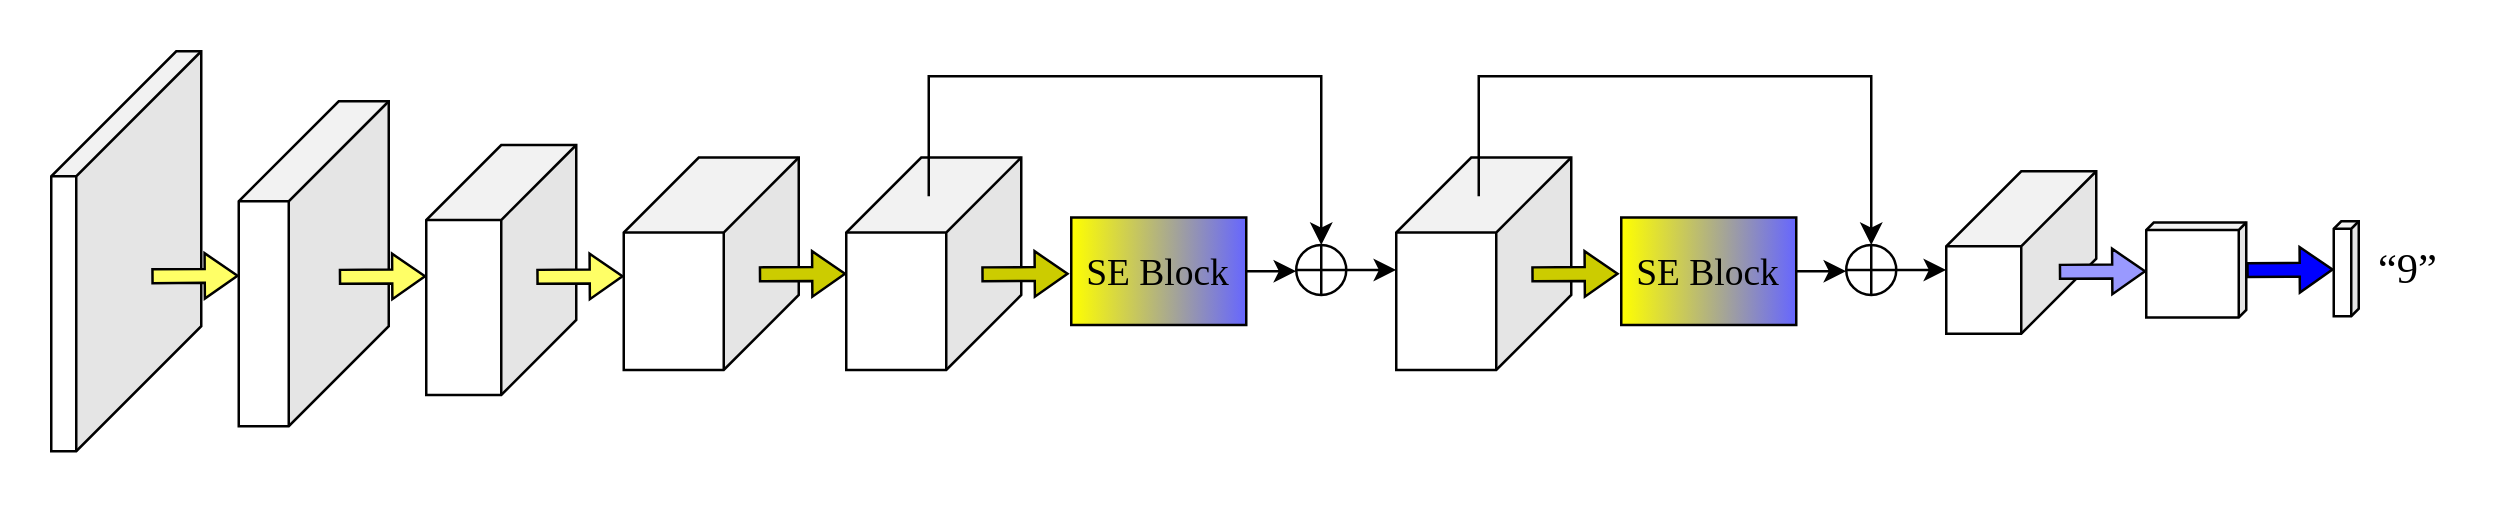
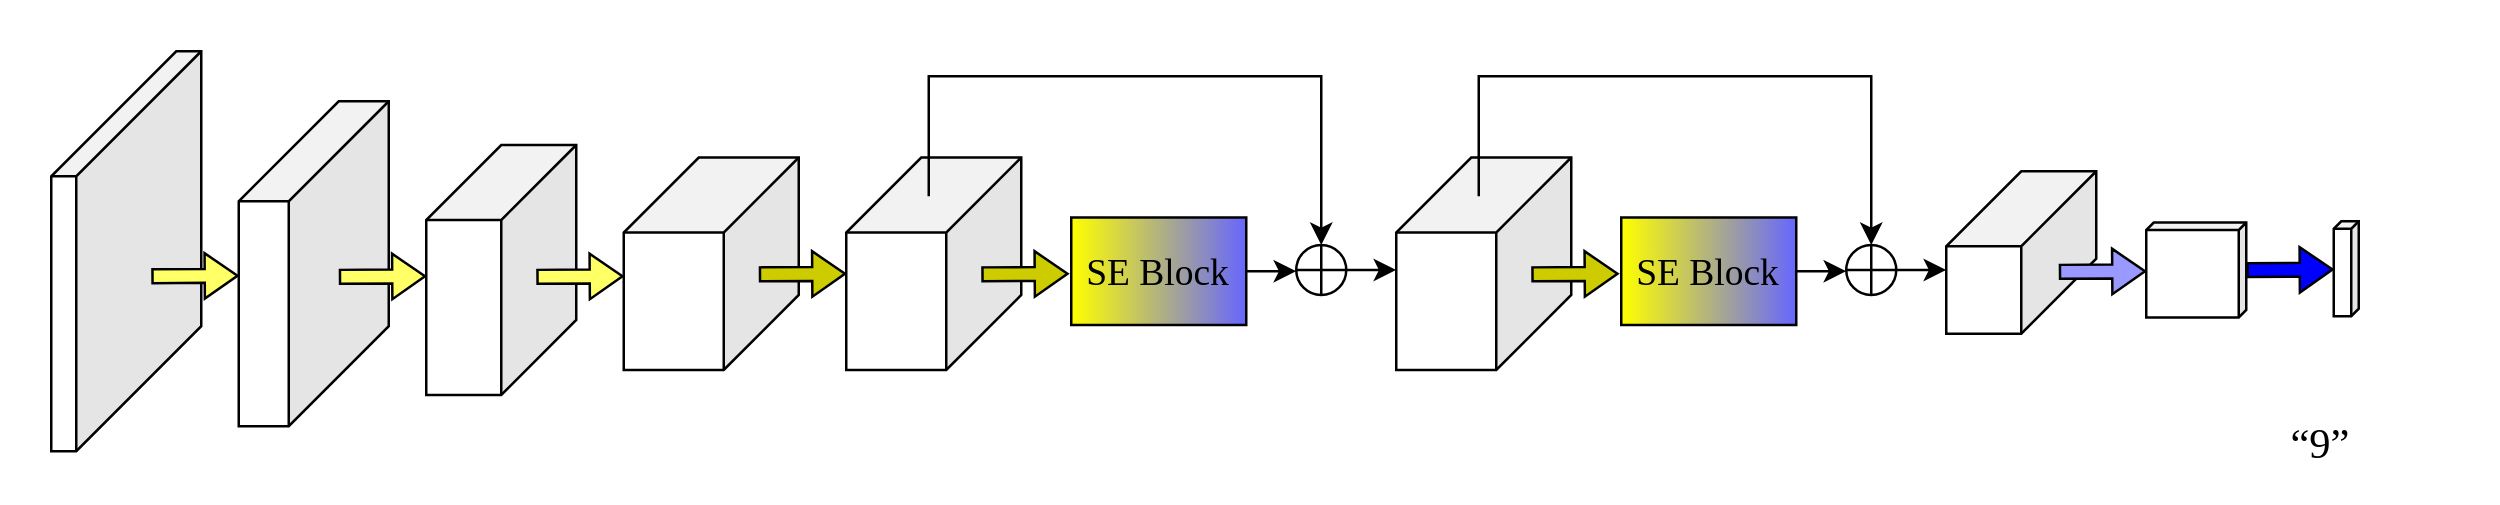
(2409, 270) -> (2321, 445)
